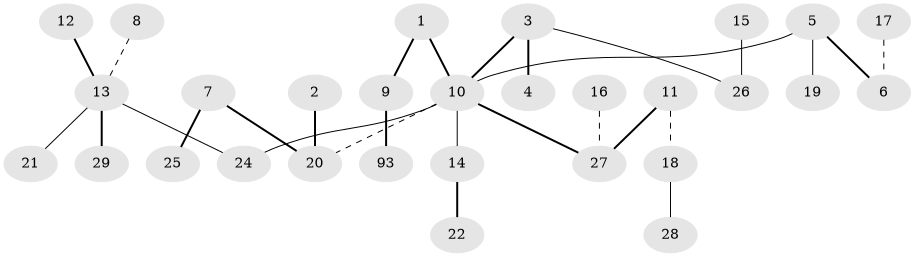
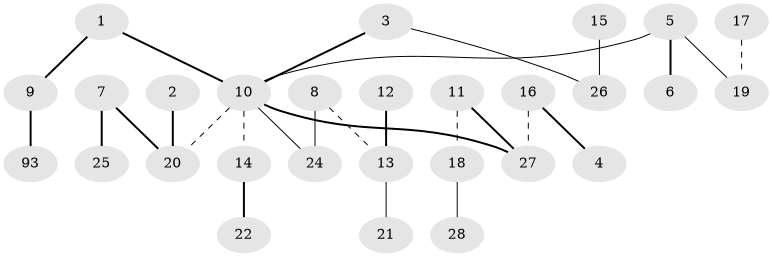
(528, 57) -> (564, 128)
(884, 57) -> (742, 57)
(173, 128) -> (315, 128)
(457, 128) -> (244, 128)
(102, 164) -> none
